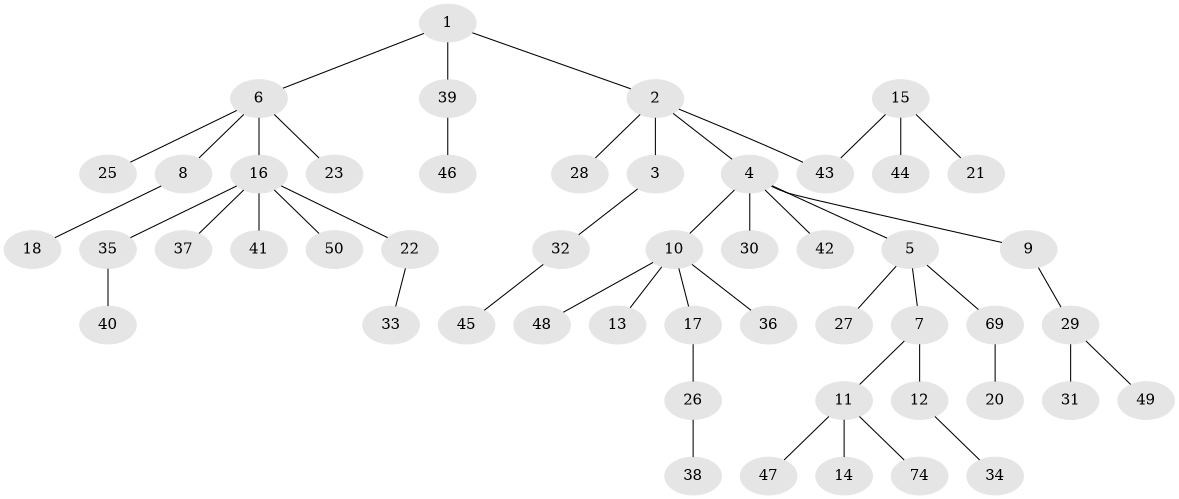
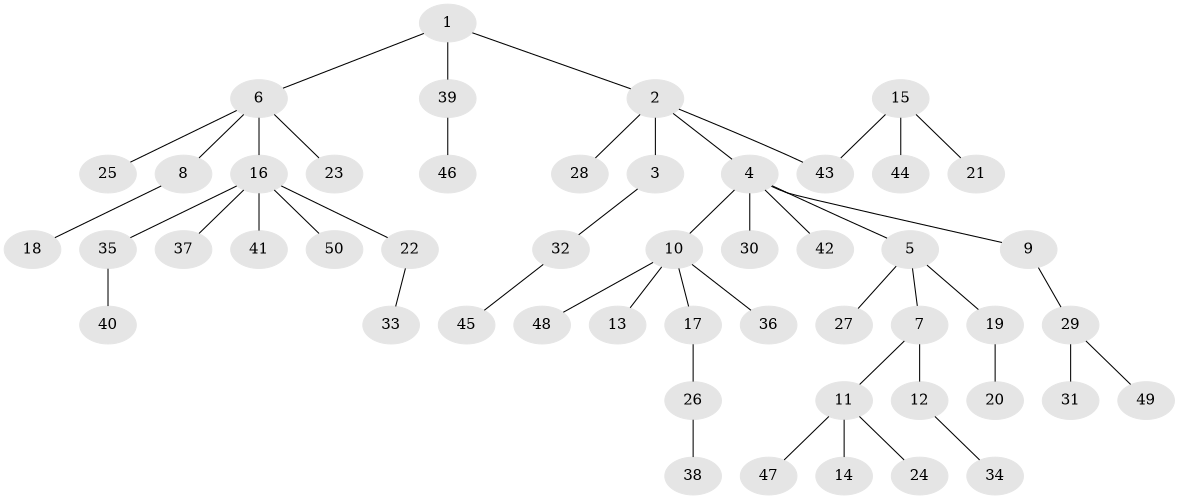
(995, 325) -> (995, 325)
(920, 476) -> (920, 476)
